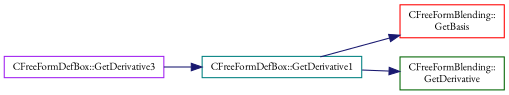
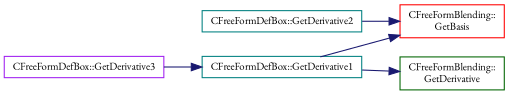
none -> (282, 21)
